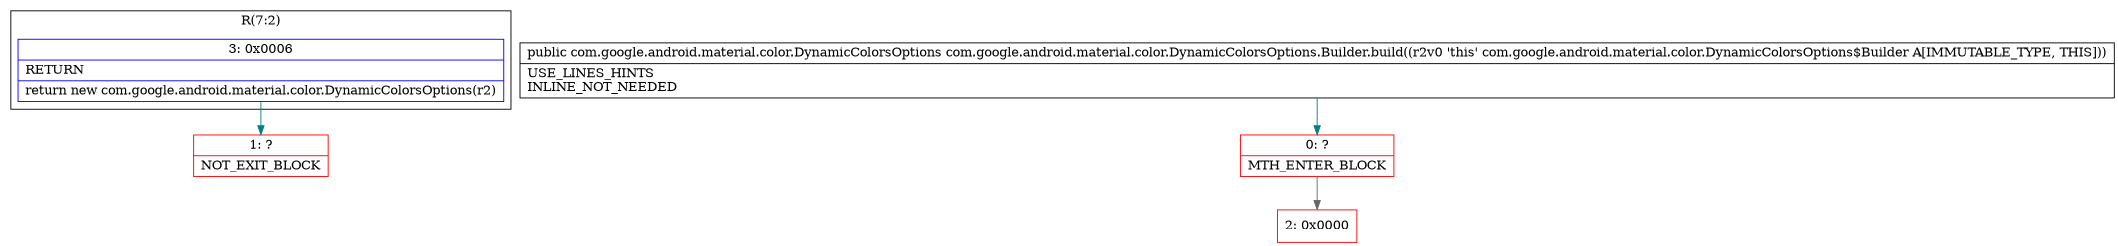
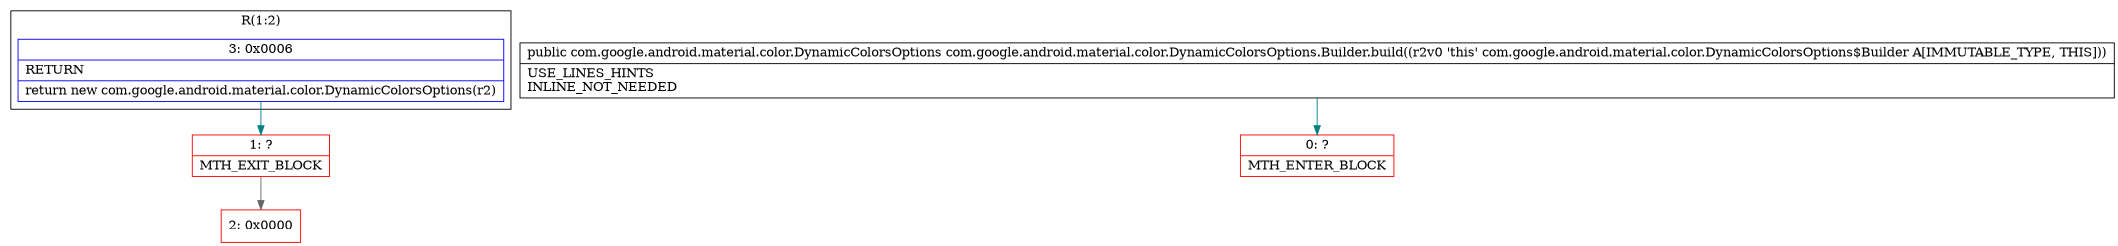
(261, 21) -> (261, 21)
(261, 166) -> (261, 166)
(1317, 189) -> (261, 189)
